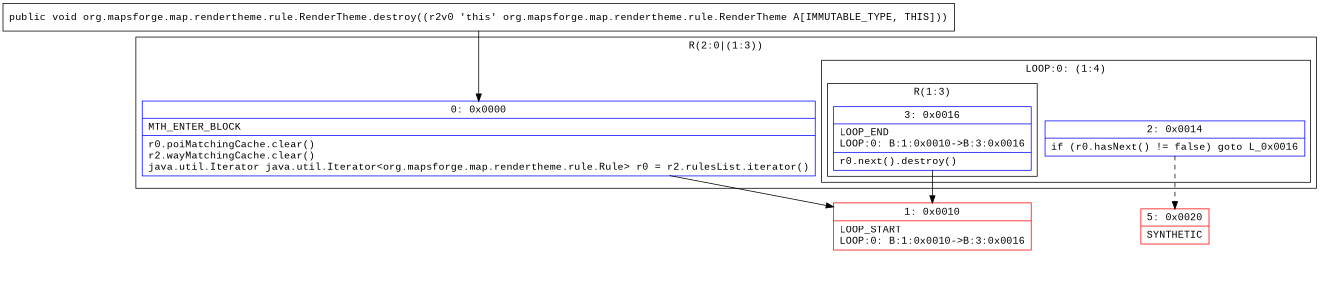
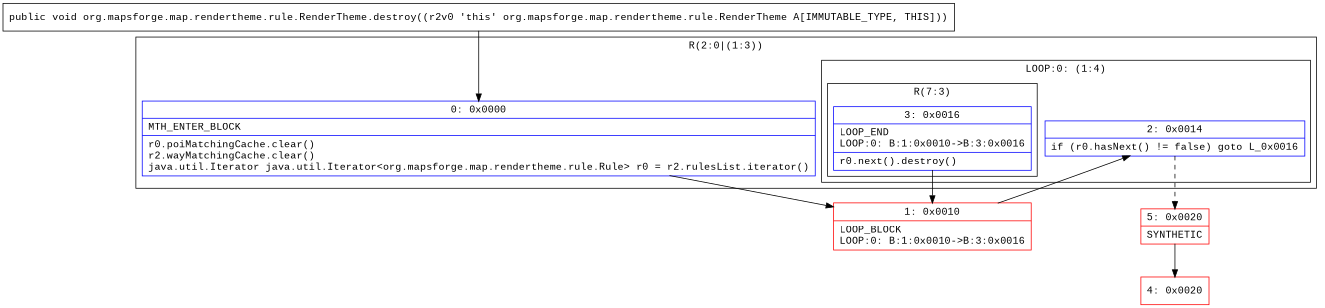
(932, 92) -> (932, 92)
none -> (1070, 178)
(871, 229) -> (871, 229)
none -> (1175, 291)
